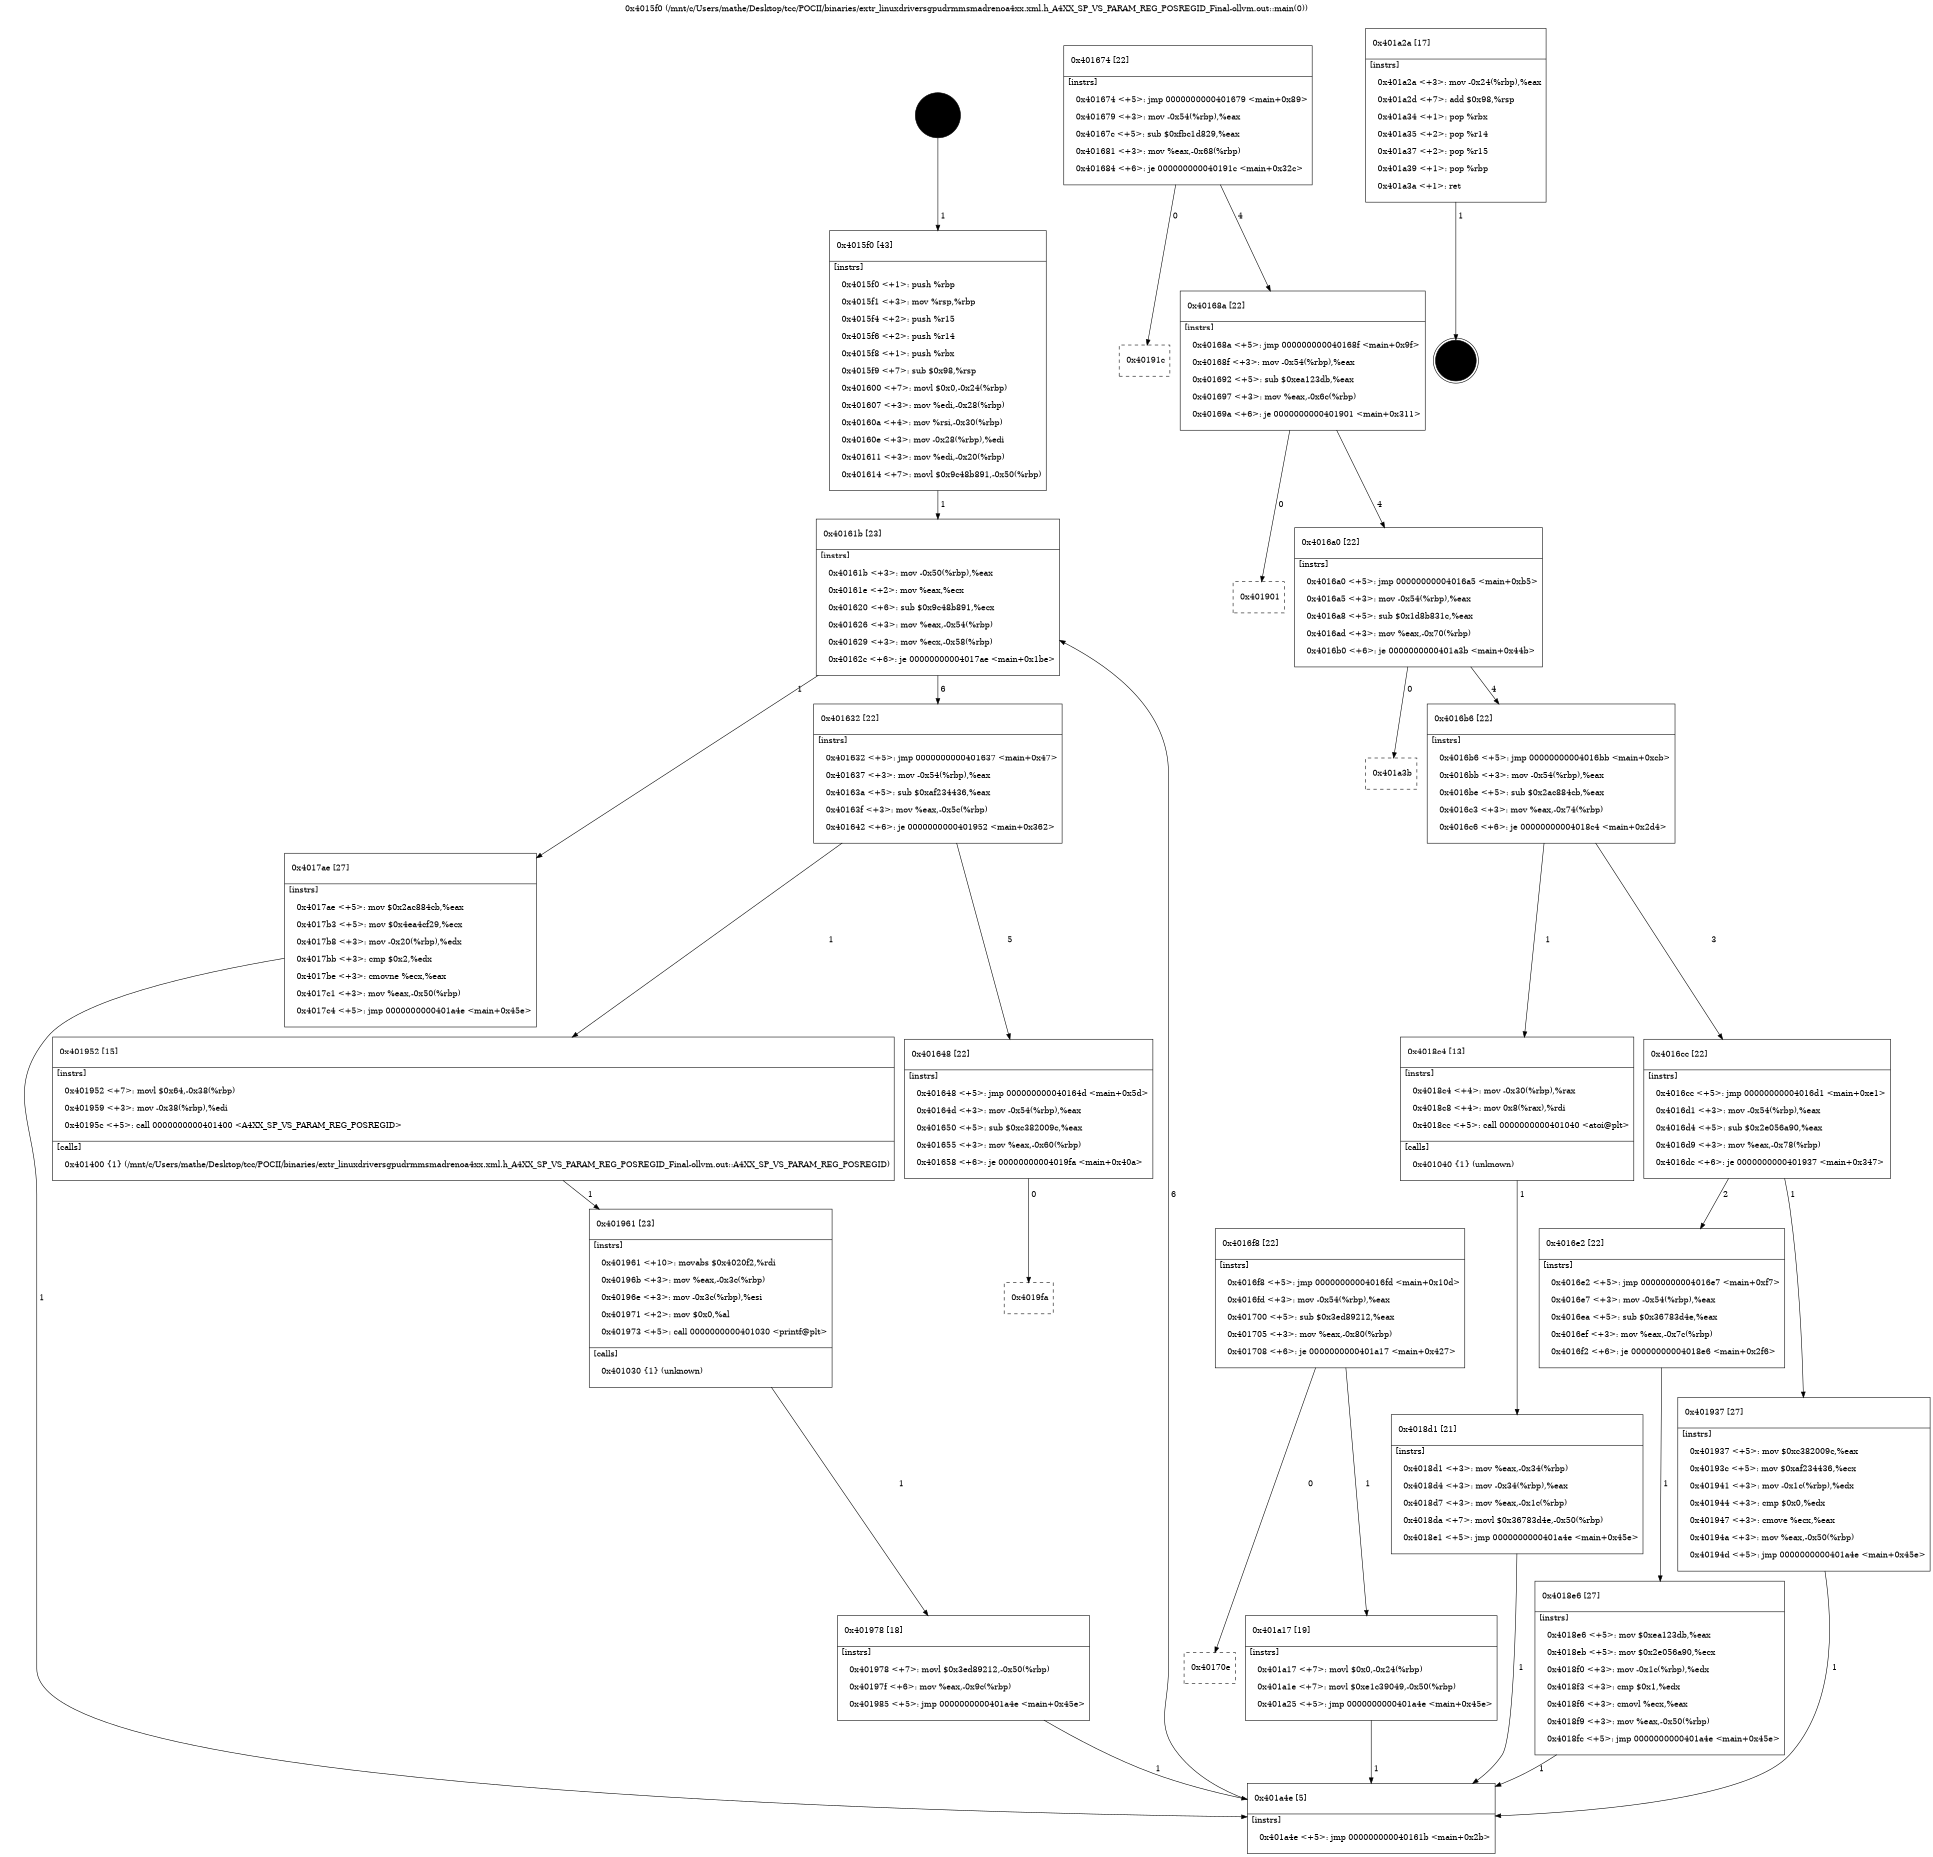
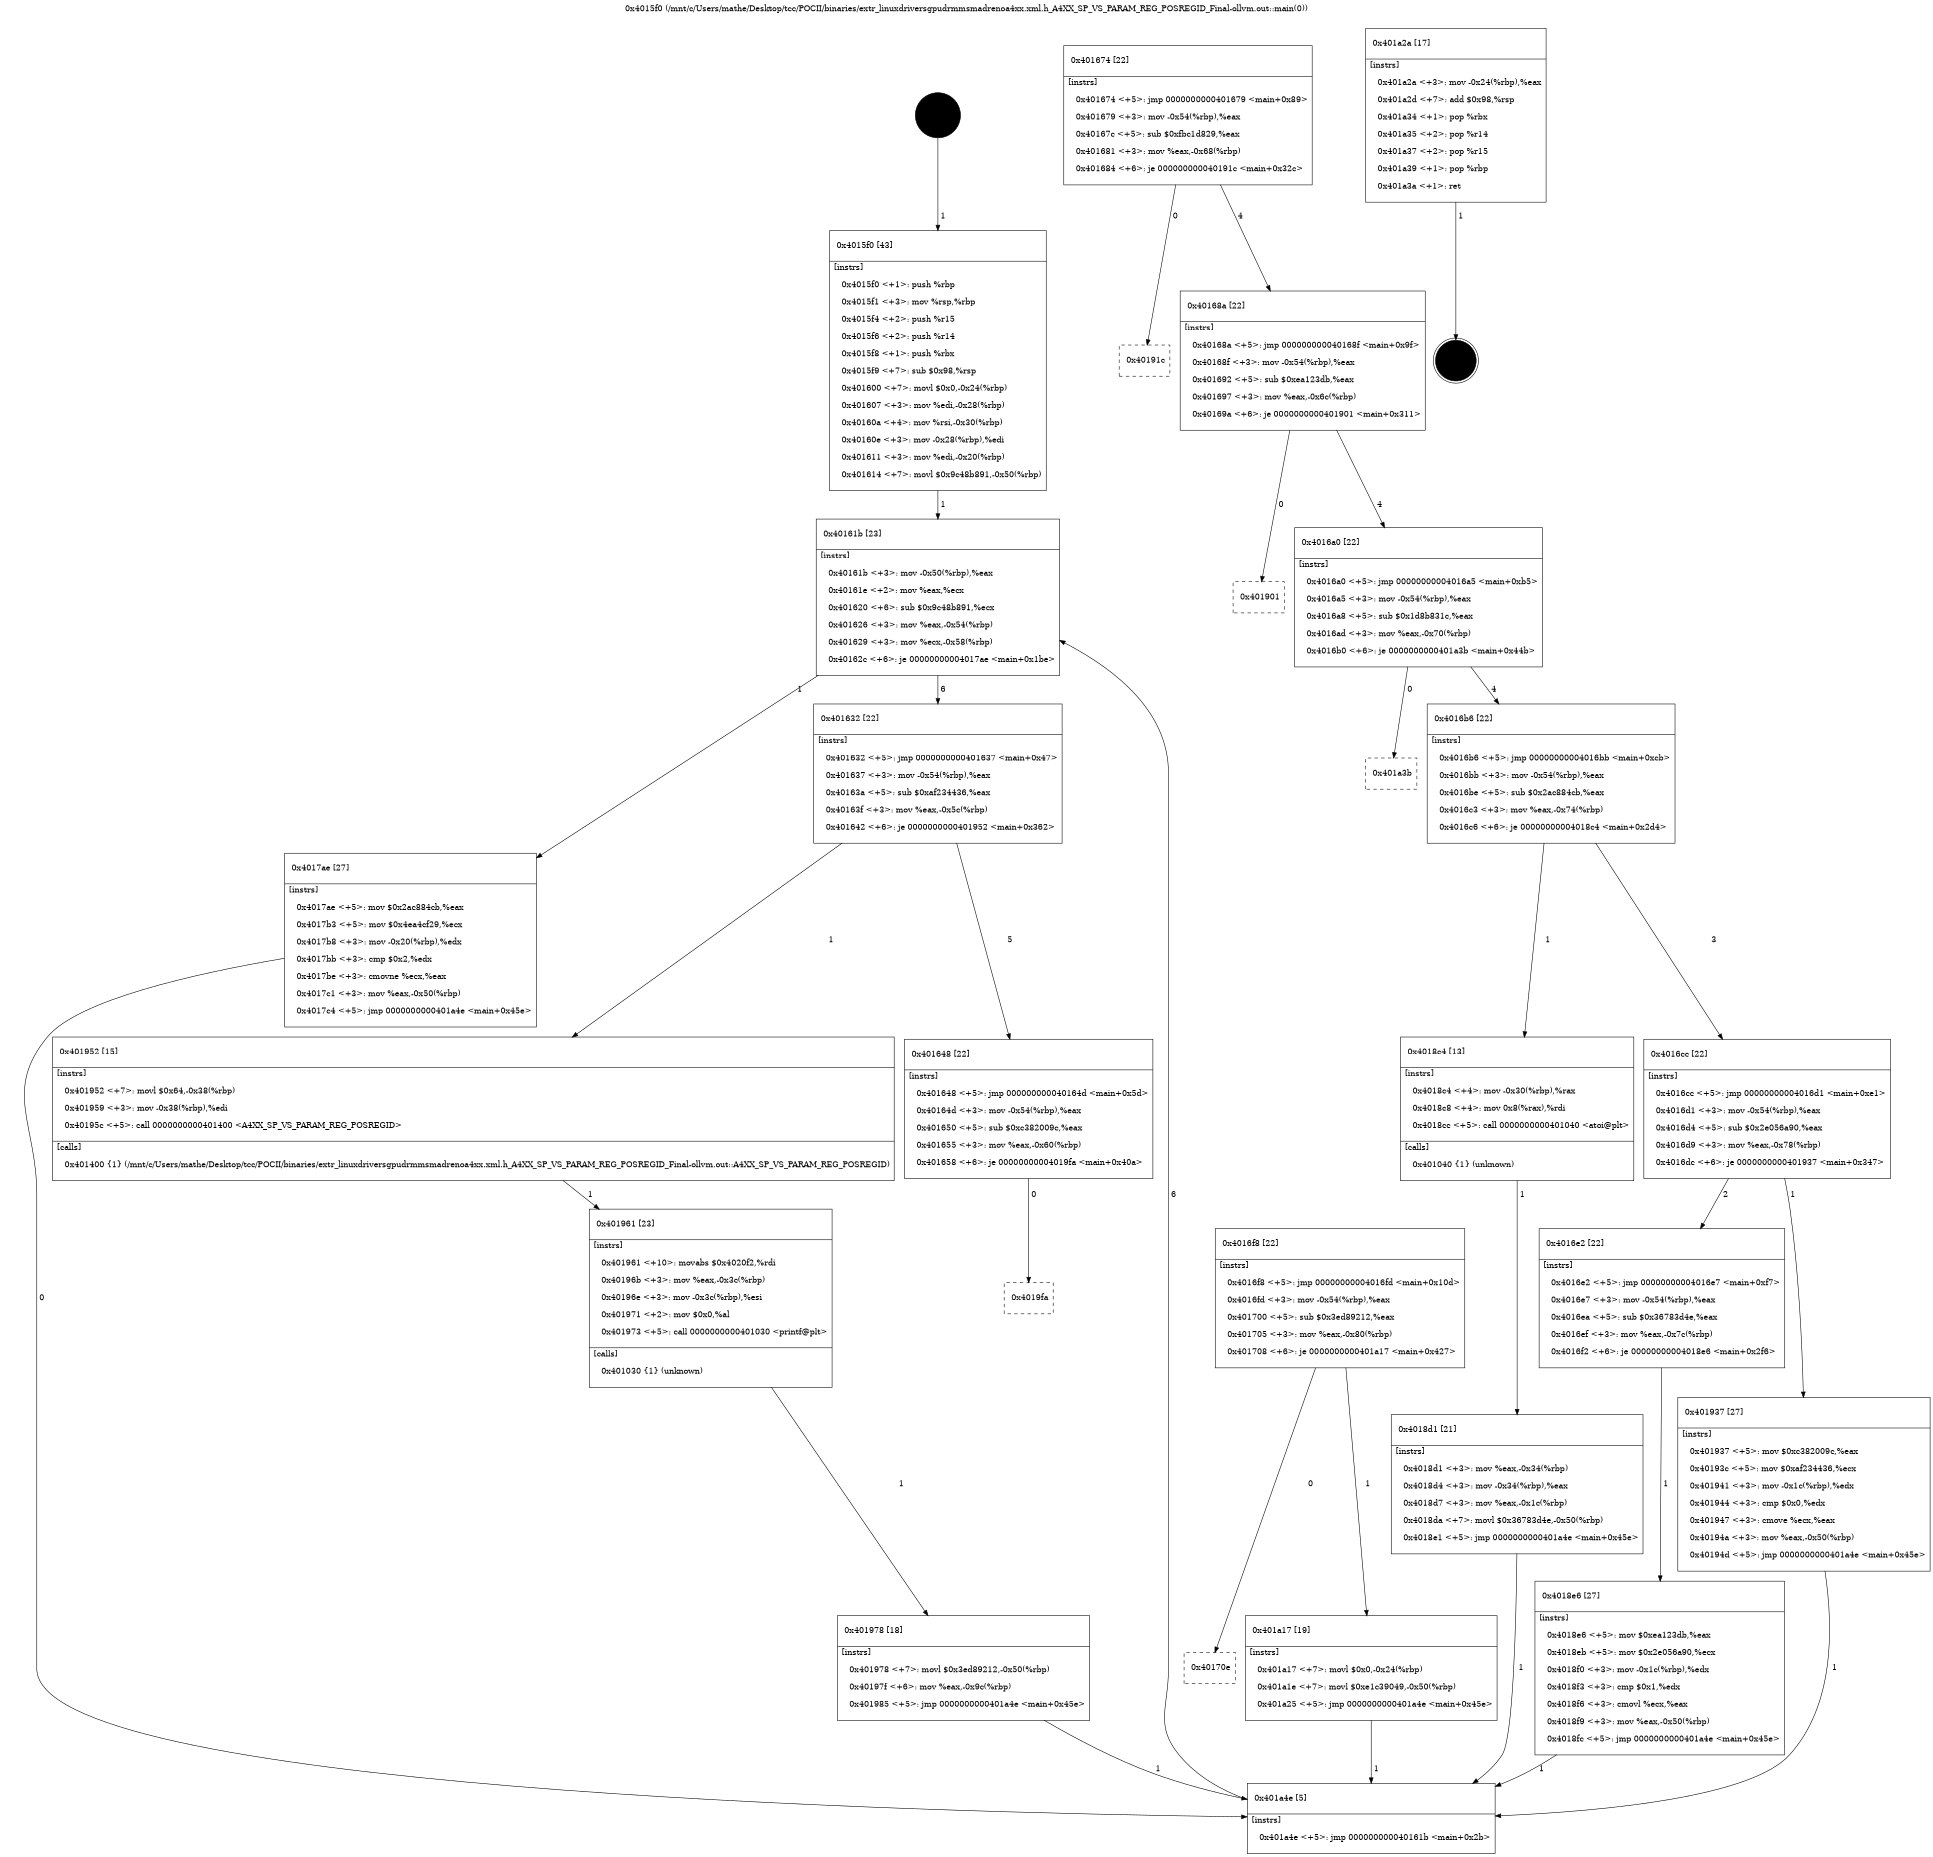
(41, 1298) -> (41, 1298)
